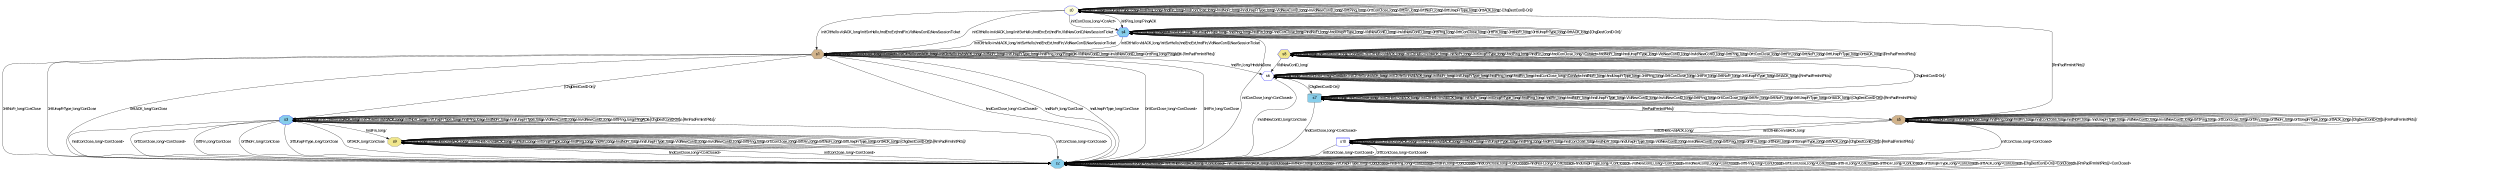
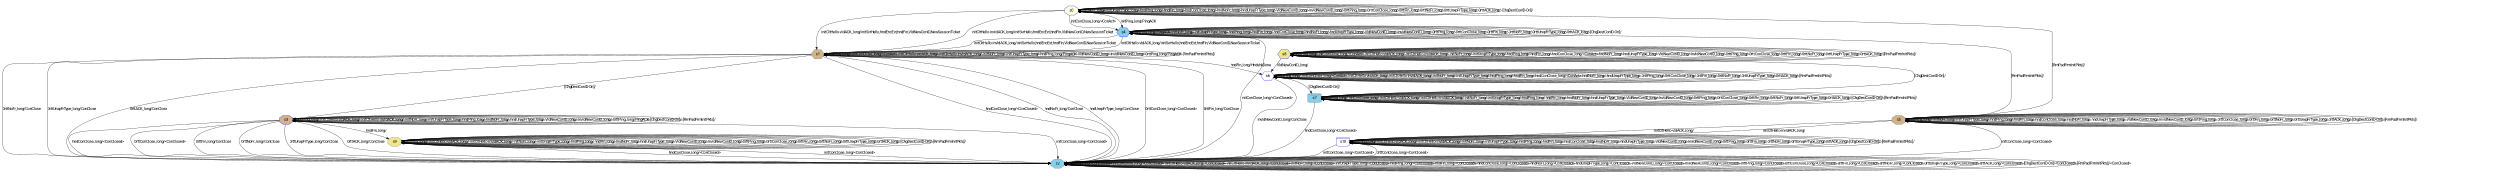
(1605, 109) -> (1649, 36)
(286, 120) -> (286, 120)
